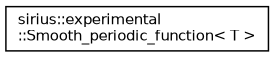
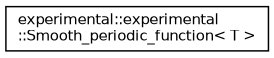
(137, 29) -> (137, 29)
